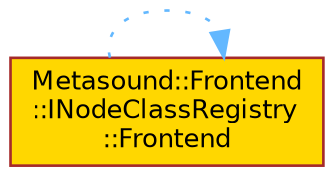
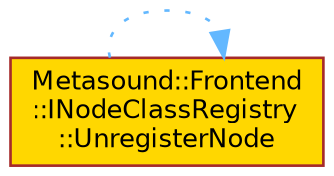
(167, 112) -> (167, 112)
